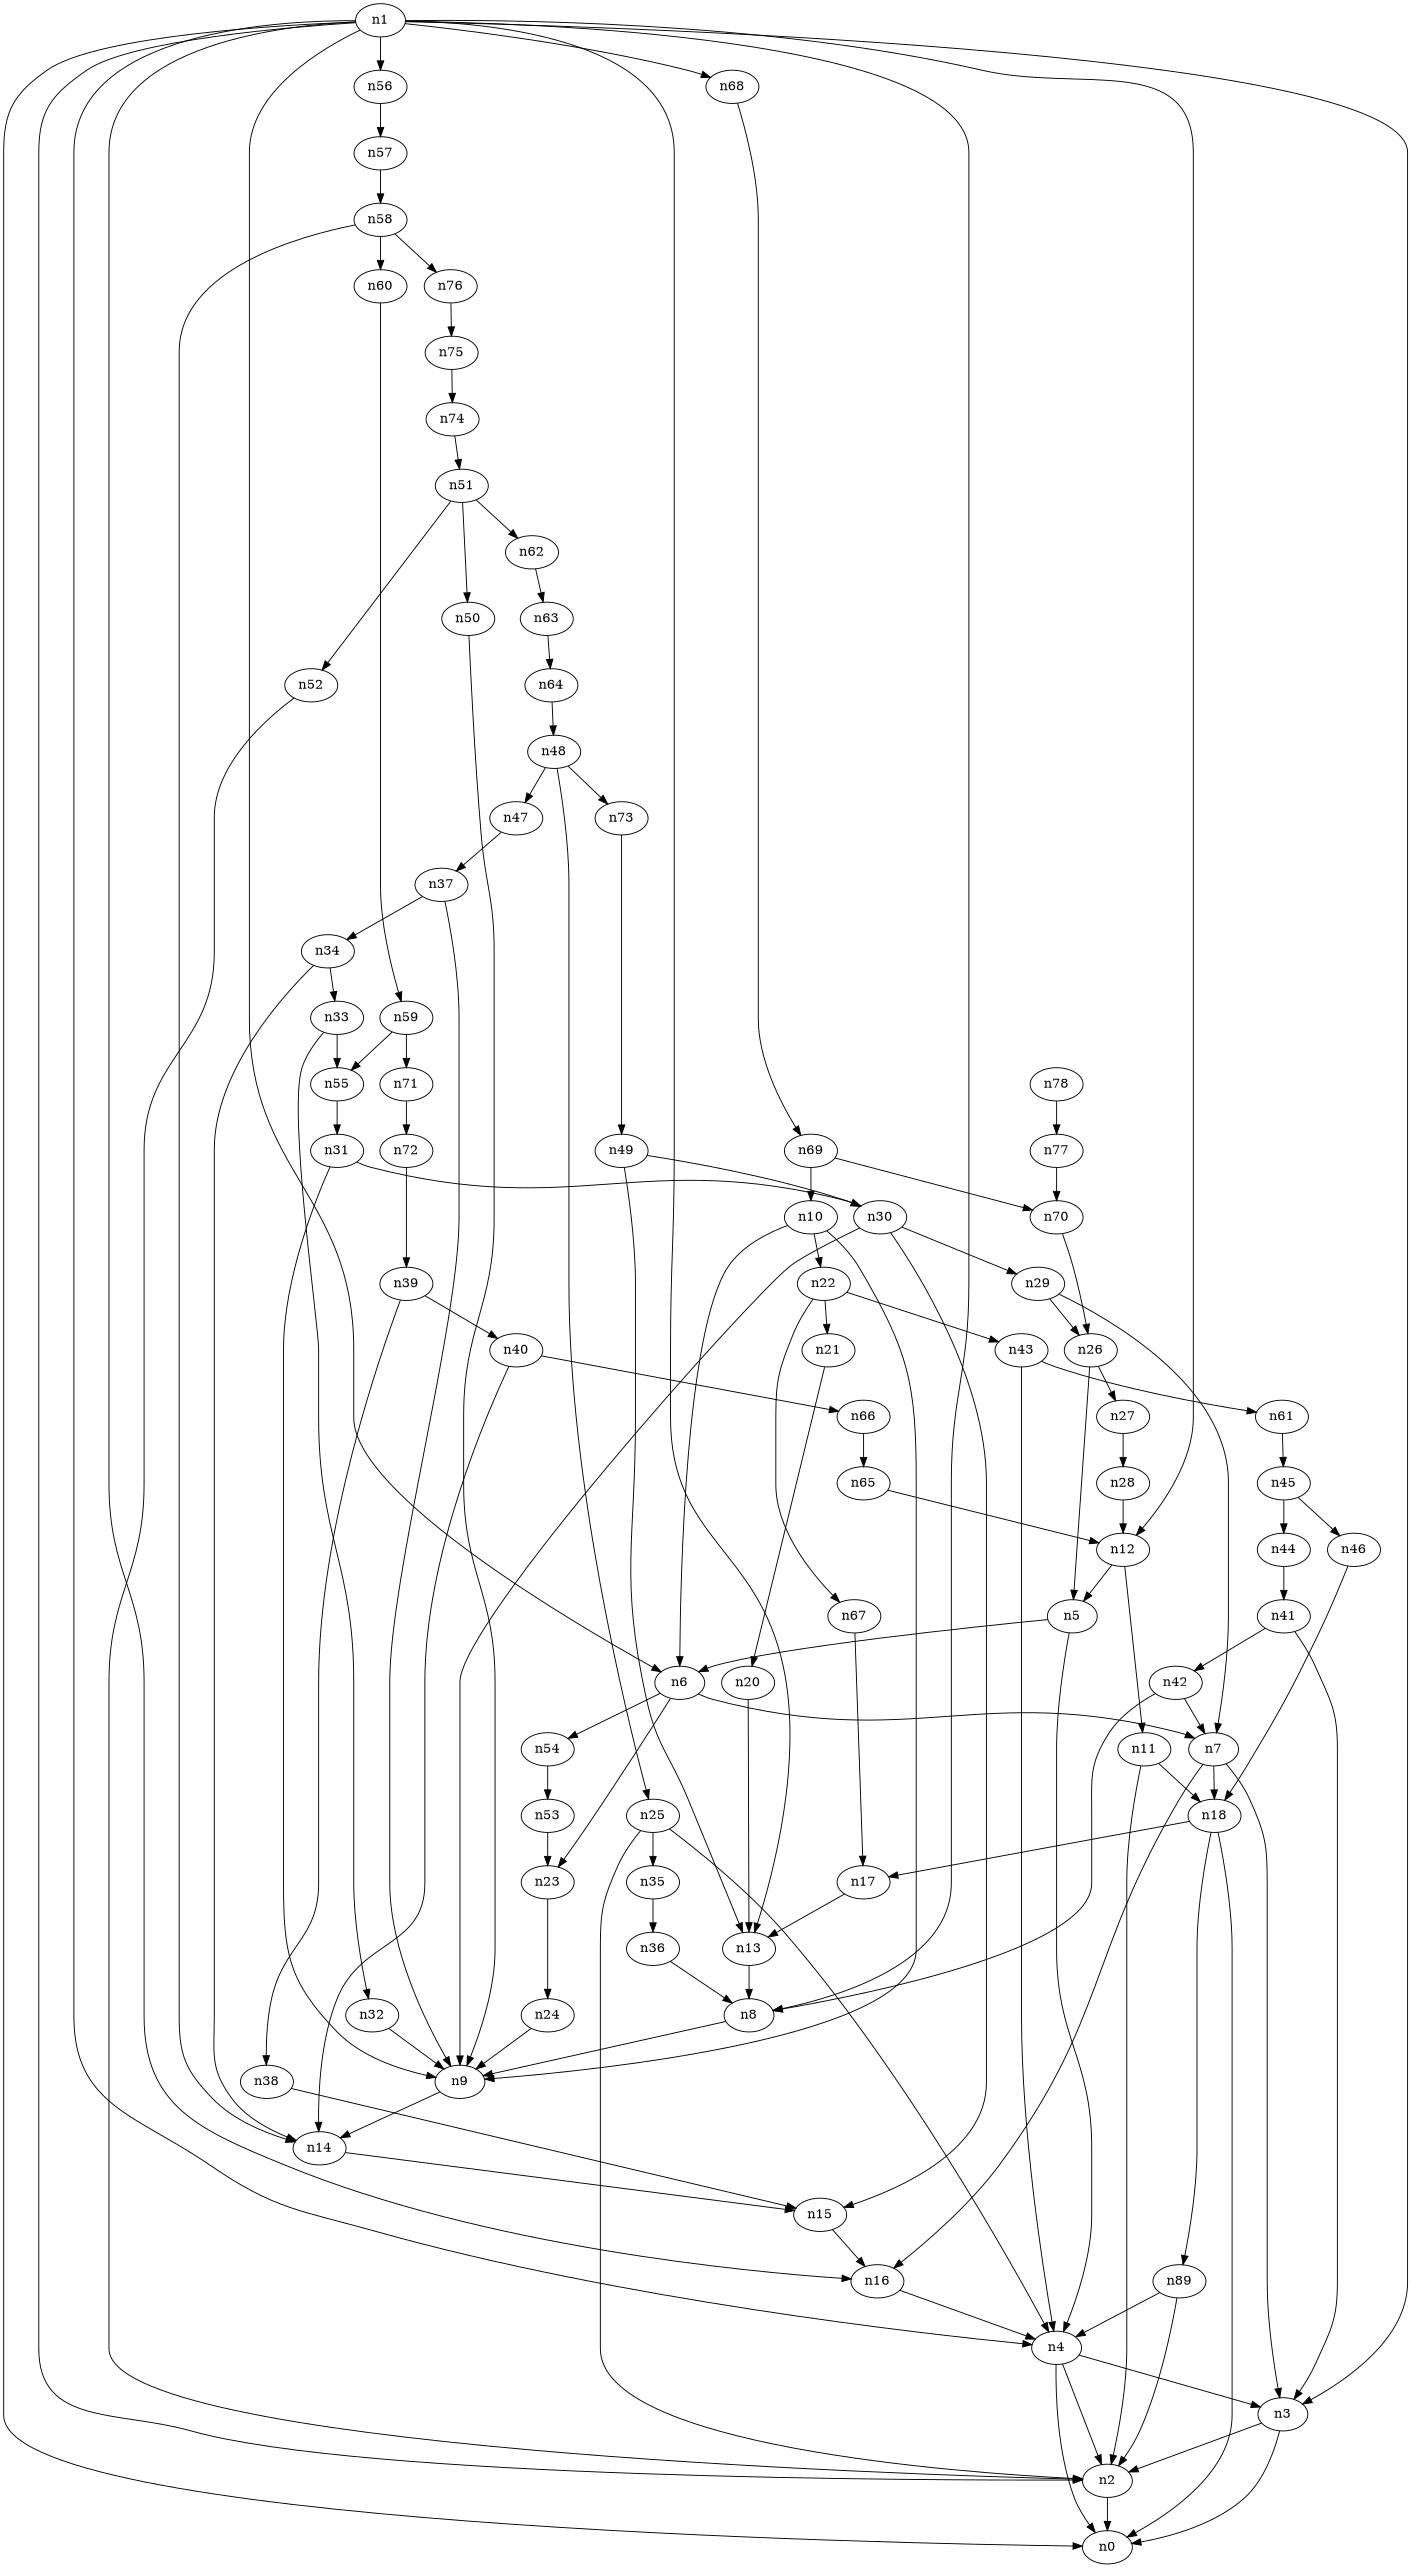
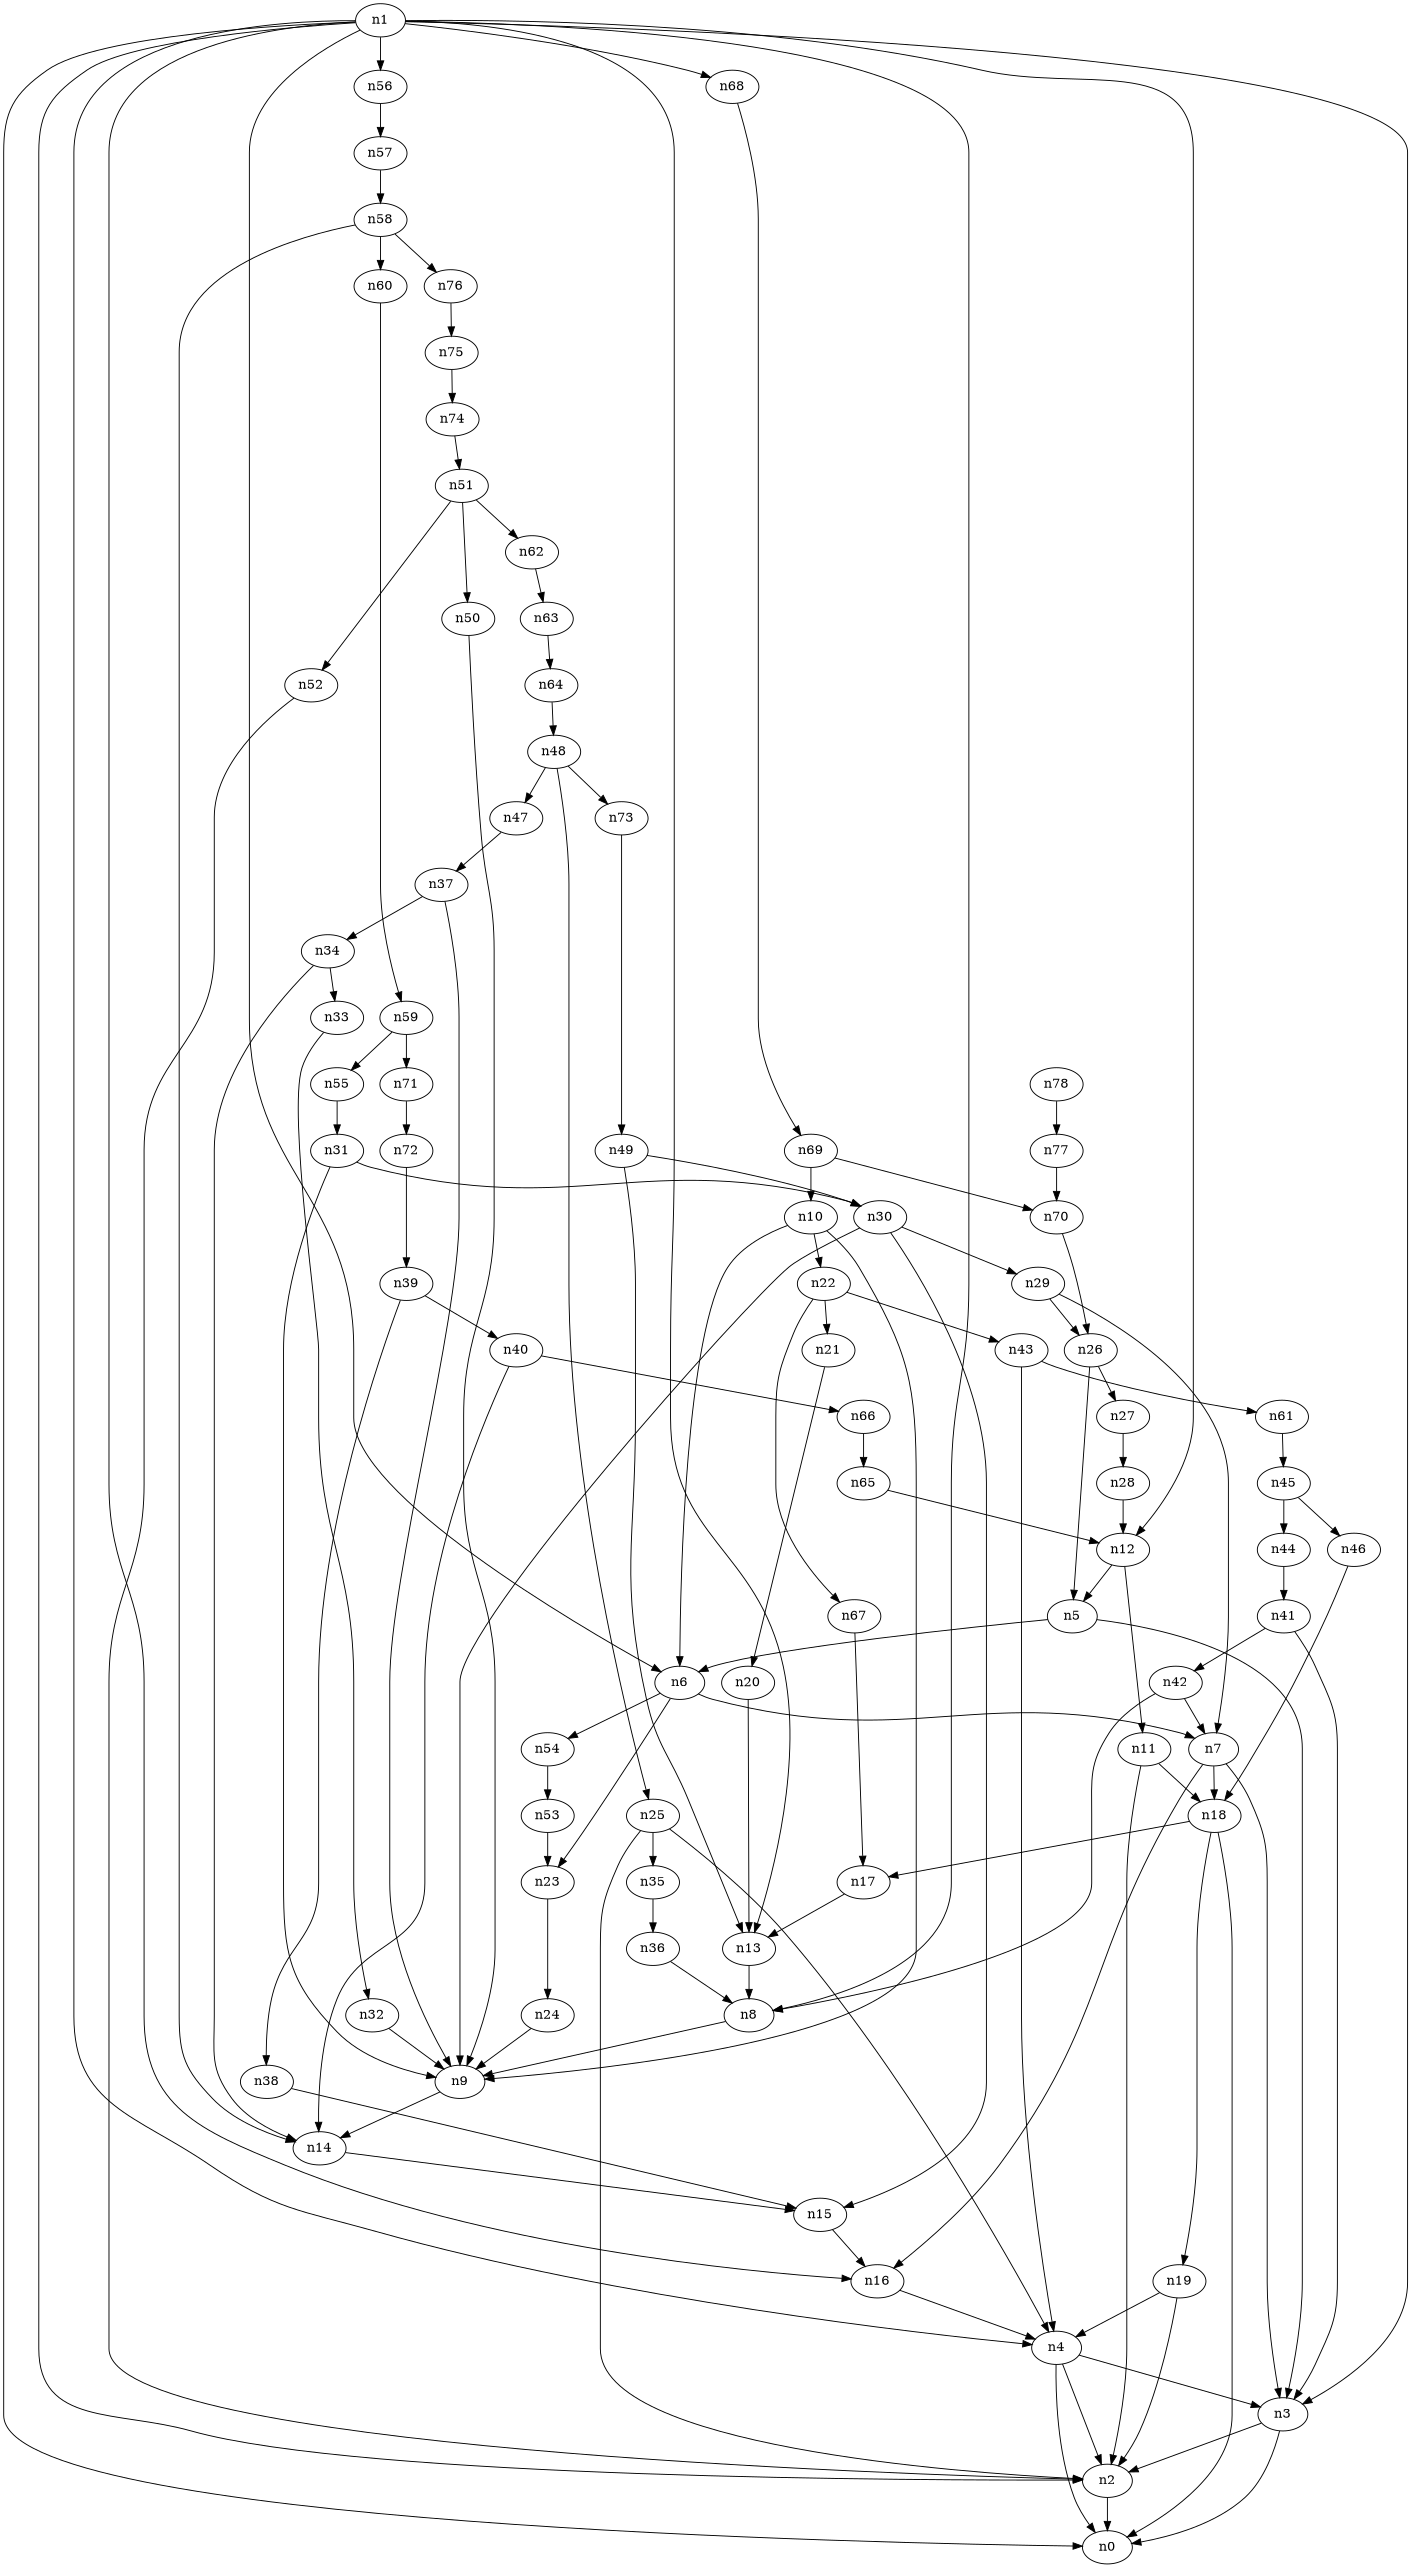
(337, 1047) -> none
(1058, 1981) -> (1302, 1938)
(1179, 2281) -> (1179, 2281)
